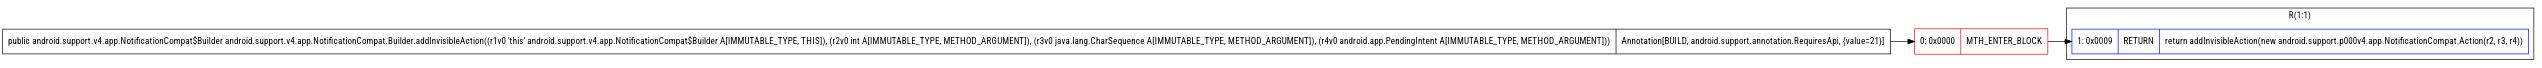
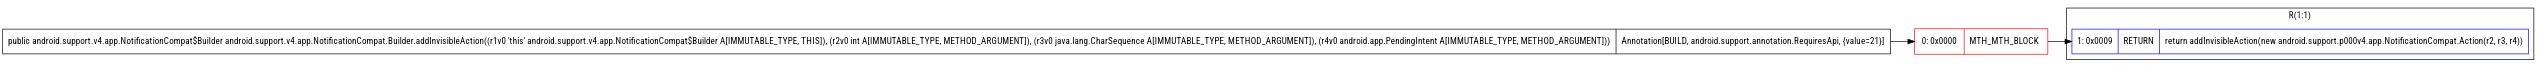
(2004, 41) -> (2004, 41)
